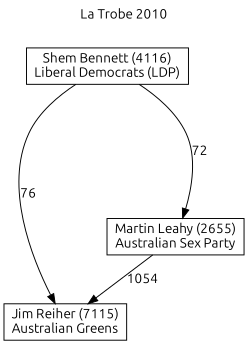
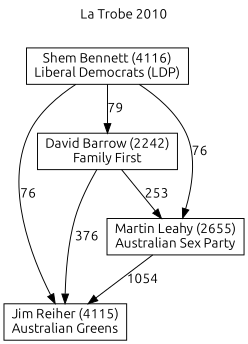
none -> (107, 151)
(200, 151) -> (200, 151)
(65, 322) -> (65, 322)
